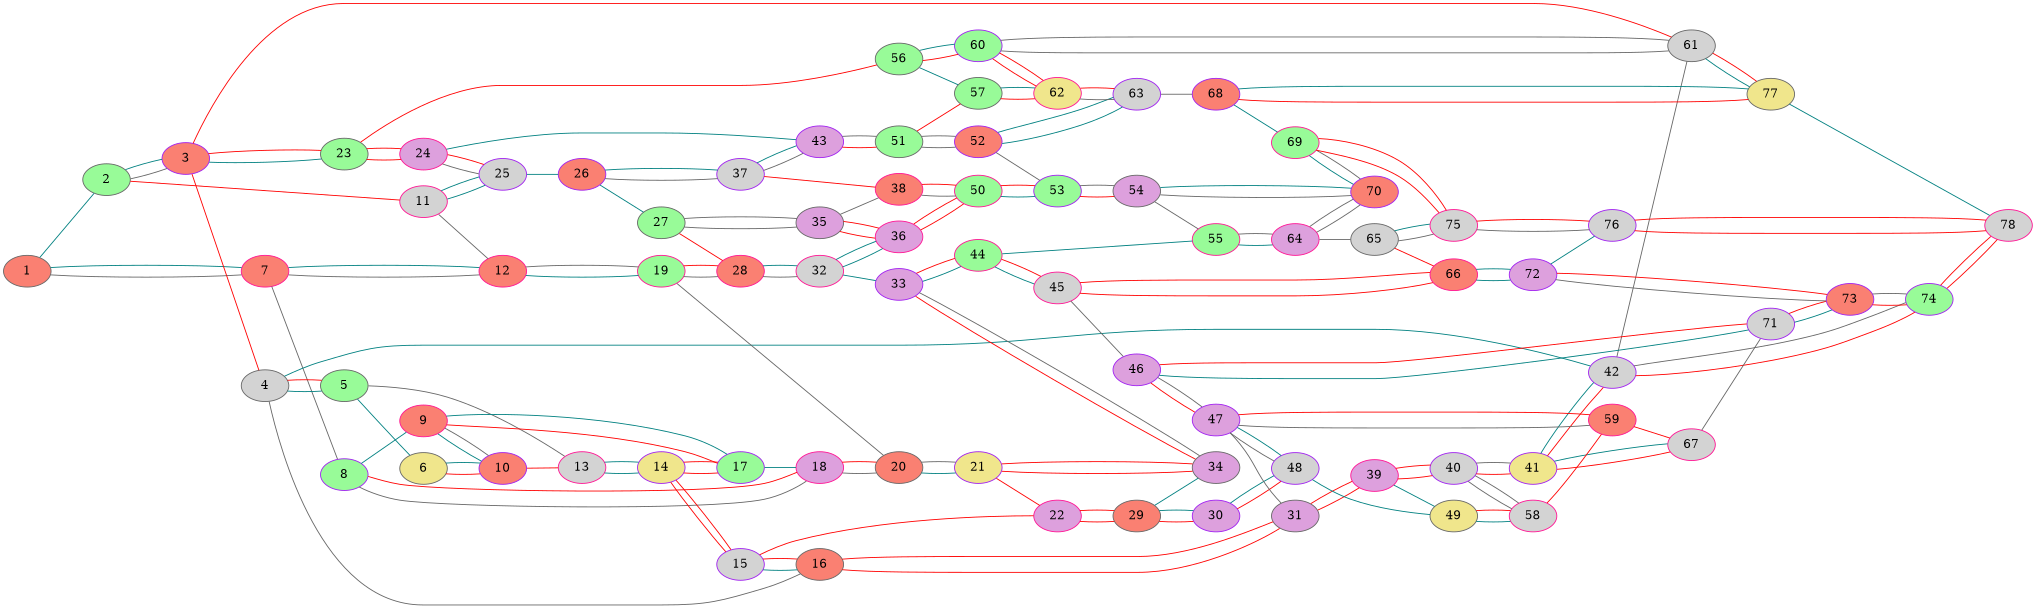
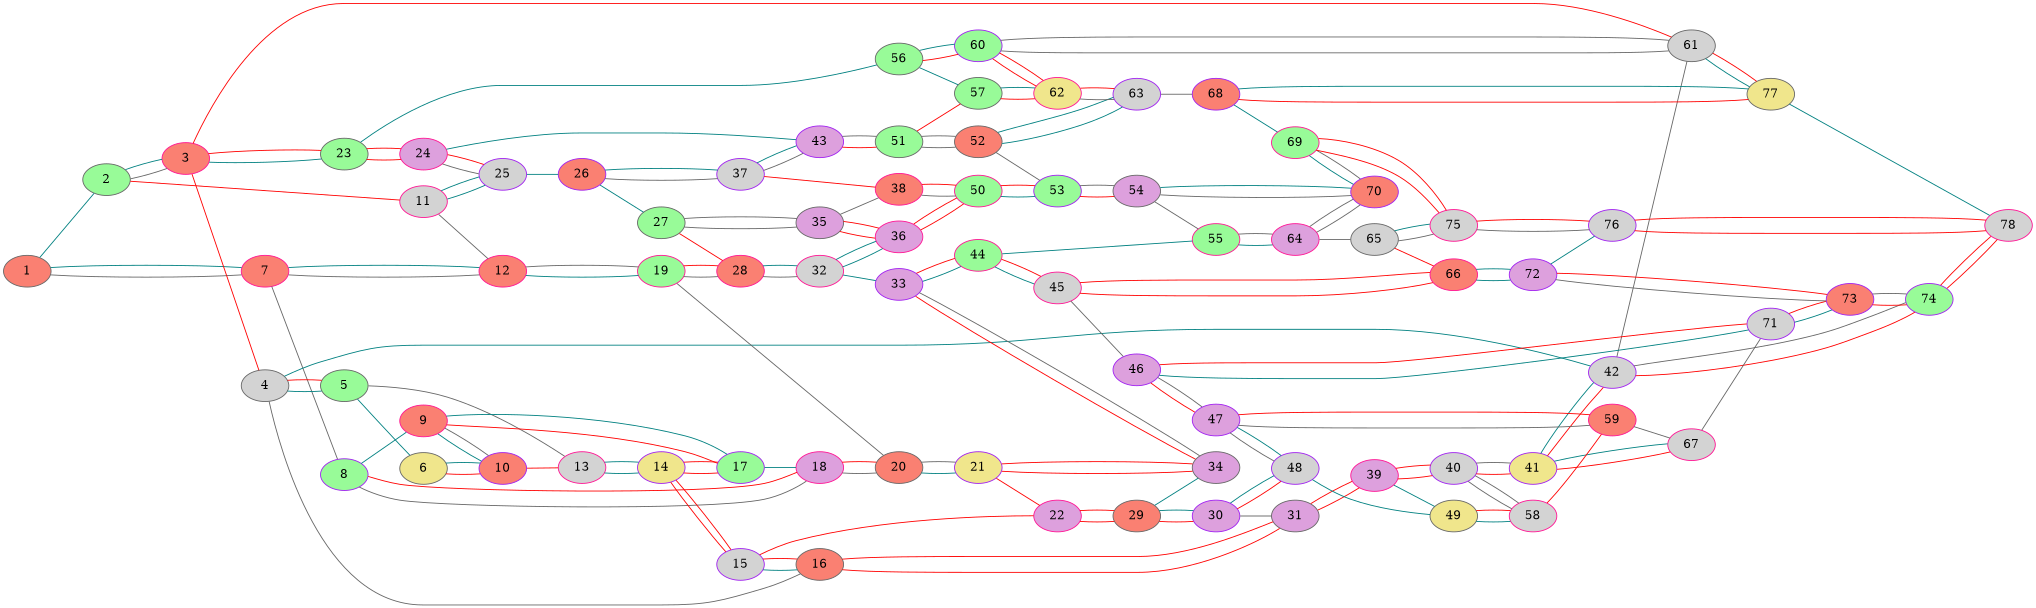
(613, 85) -> (613, 85)
(978, 142) -> (978, 142)
(186, 158) -> (186, 158)
(1652, 432) -> (1652, 432)
(1256, 468) -> (1256, 516)
